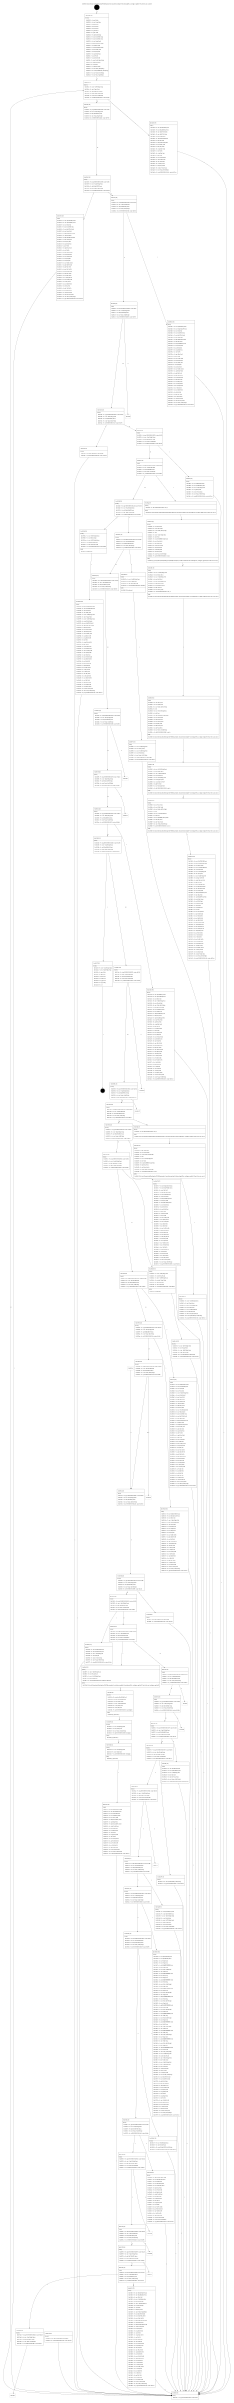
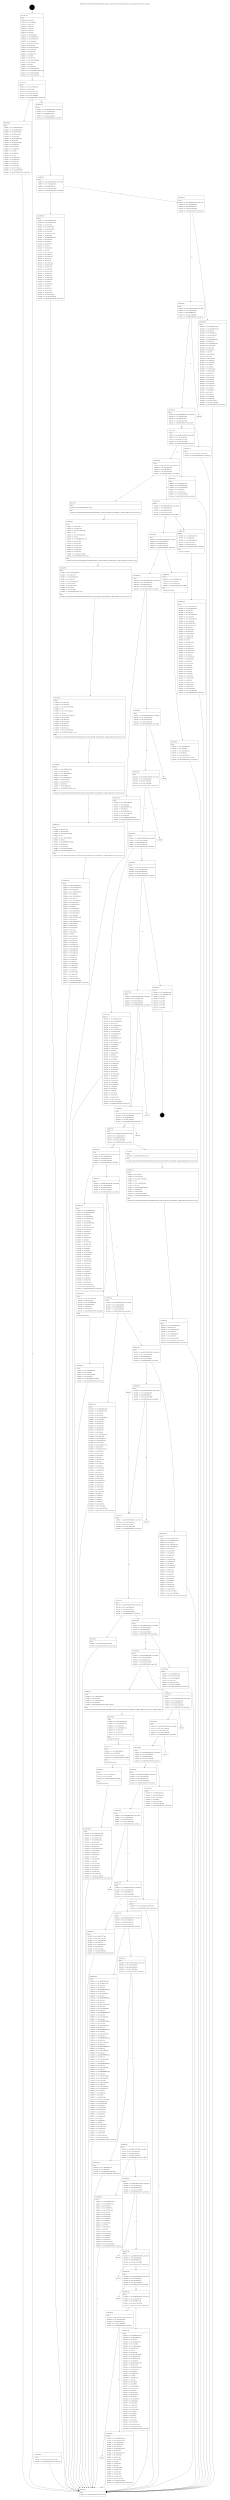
none -> (127, 809)
none -> (120, 2458)
